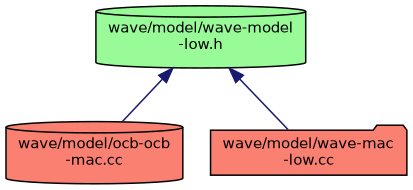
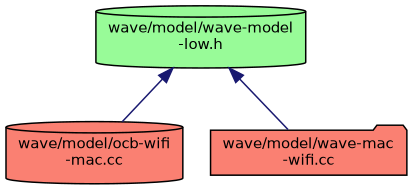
(94, 153) -> (94, 153)
(309, 153) -> (309, 153)
